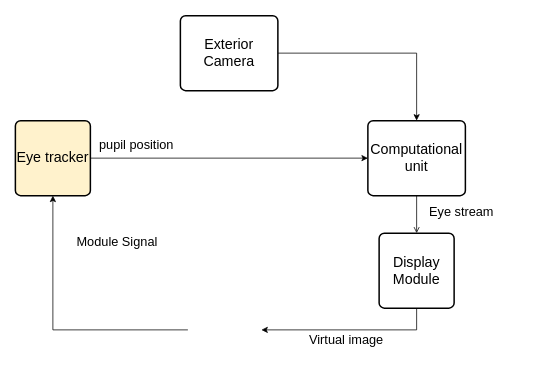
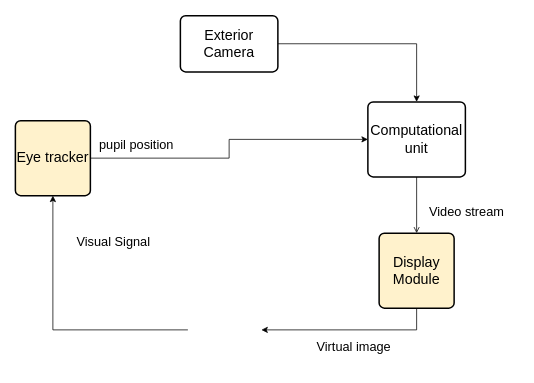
(229, 53) -> (229, 44)
(417, 158) -> (417, 139)
(453, 211) -> (457, 211)
(105, 241) -> (104, 241)
(417, 270) -> (417, 270)
(349, 338) -> (357, 345)
